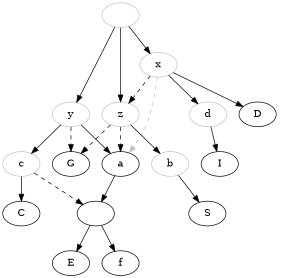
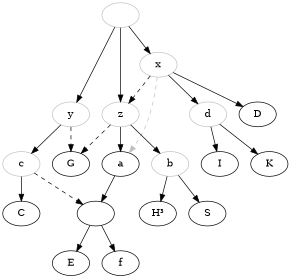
(93, 136) -> none
(121, 136) -> (121, 136)
none -> (269, 164)
none -> (158, 214)
